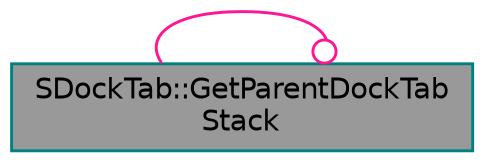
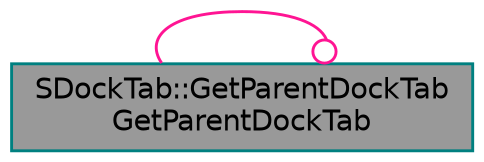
(242, 107) -> (242, 107)
